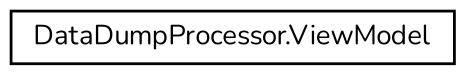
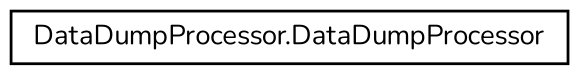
(233, 37) -> (290, 37)
